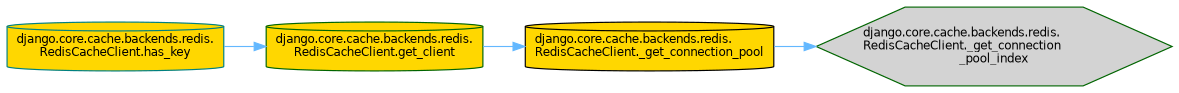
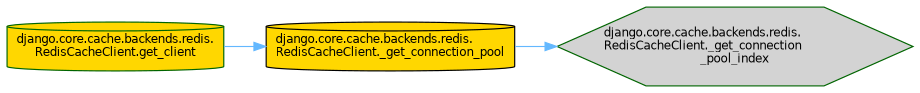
(115, 46) -> none
